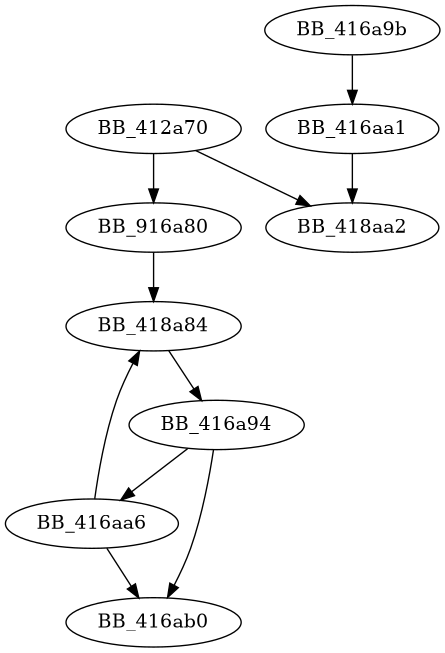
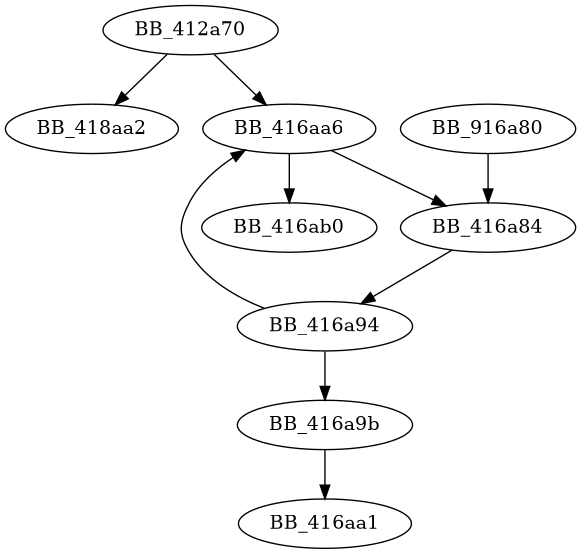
(154, 171) -> (235, 75)
(352, 171) -> none
(154, 326) -> (488, 228)
(199, 519) -> (325, 369)
